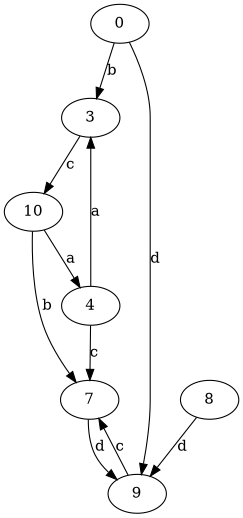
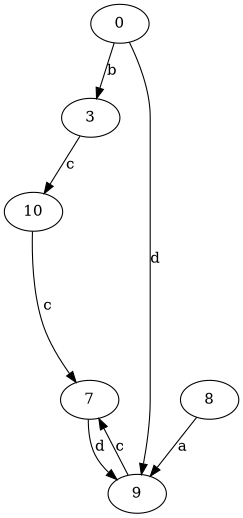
(48, 306) -> (48, 306)
(91, 306) -> none
(183, 447) -> (183, 447)
